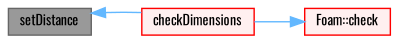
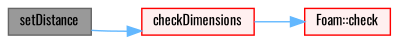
(124, 12) -> (109, 31)
